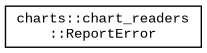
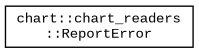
(103, 27) -> (99, 27)
